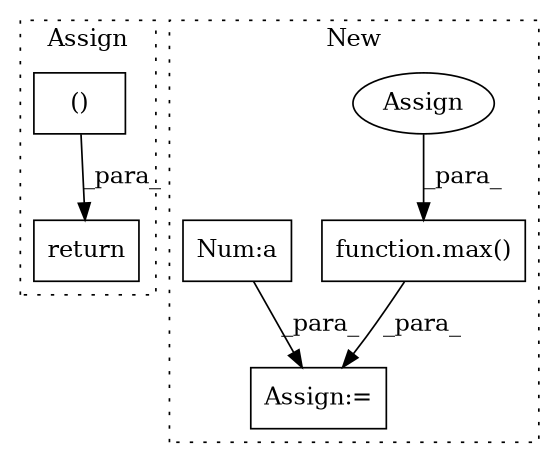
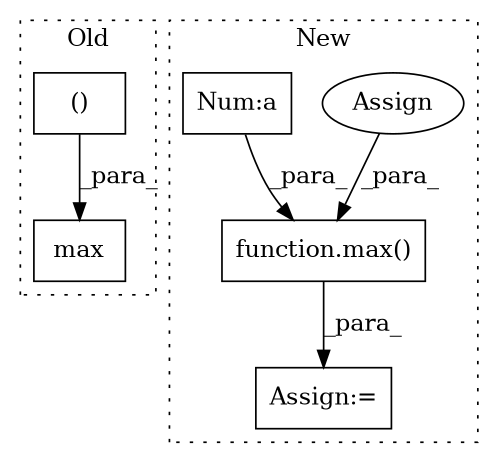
(88, 40) -> (88, 40)
(86, 251) -> (80, 251)
(274, 317) -> (260, 172)
